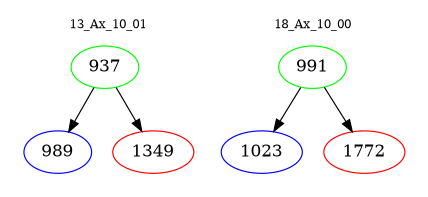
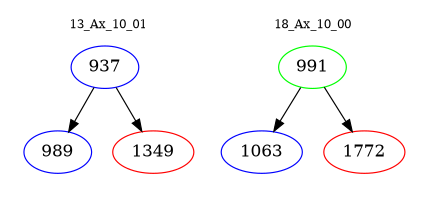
(105, 67) -> (105, 67)
(262, 152) -> (262, 152)
